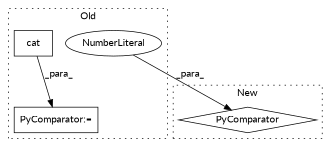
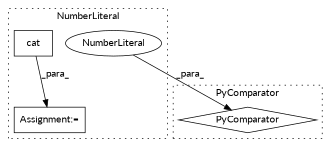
(88, 17) -> (88, 17)
(248, 93) -> (248, 93)
(56, 120) -> (50, 120)
